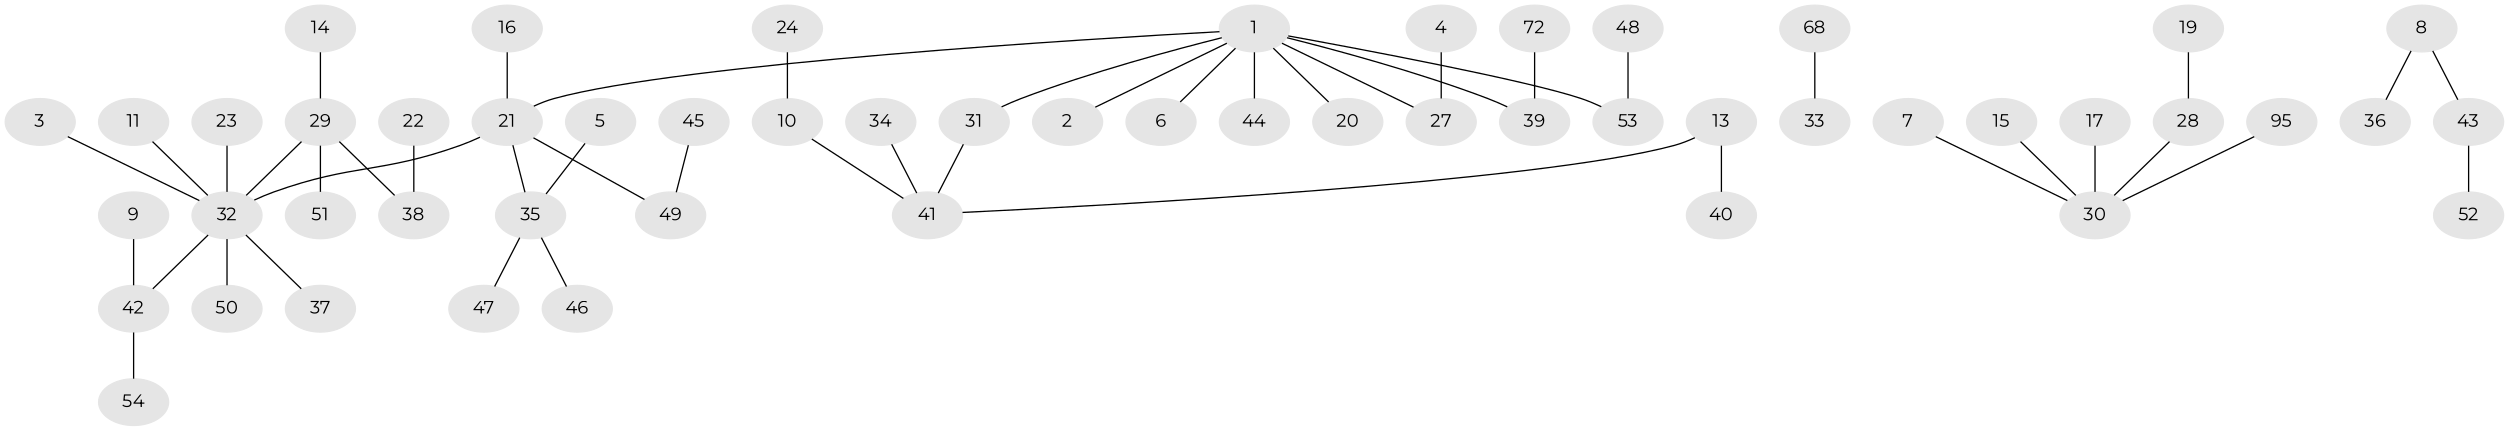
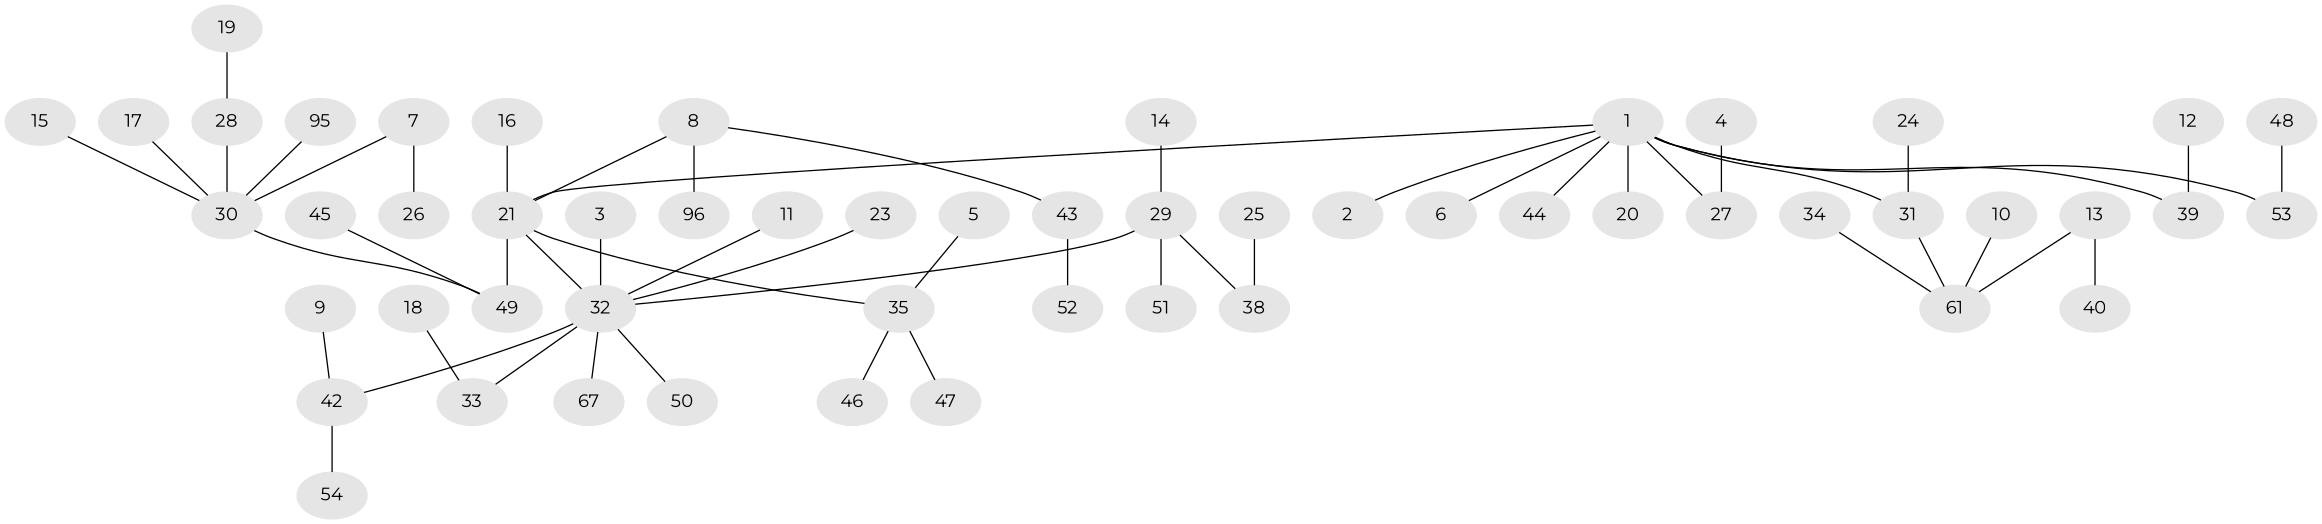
(1535, 29) -> (2188, 122)
(1815, 29) -> (414, 309)
(787, 75) -> (1908, 161)
(414, 122) -> (1254, 215)
(2375, 122) -> (694, 215)
none -> (601, 169)
none -> (414, 215)
(928, 215) -> (1955, 309)
none -> (367, 262)
(320, 309) -> (589, 402)
none -> (536, 355)
